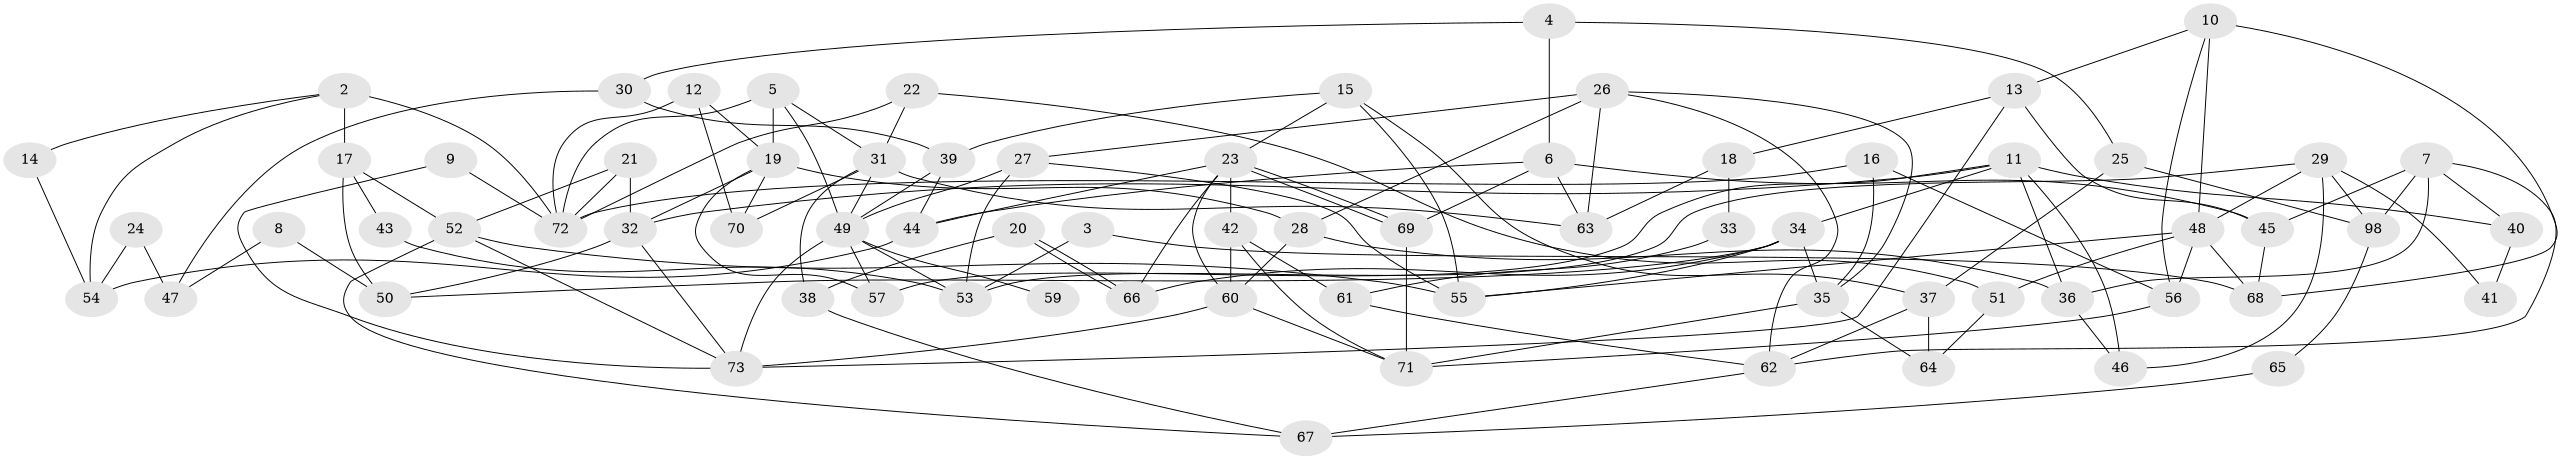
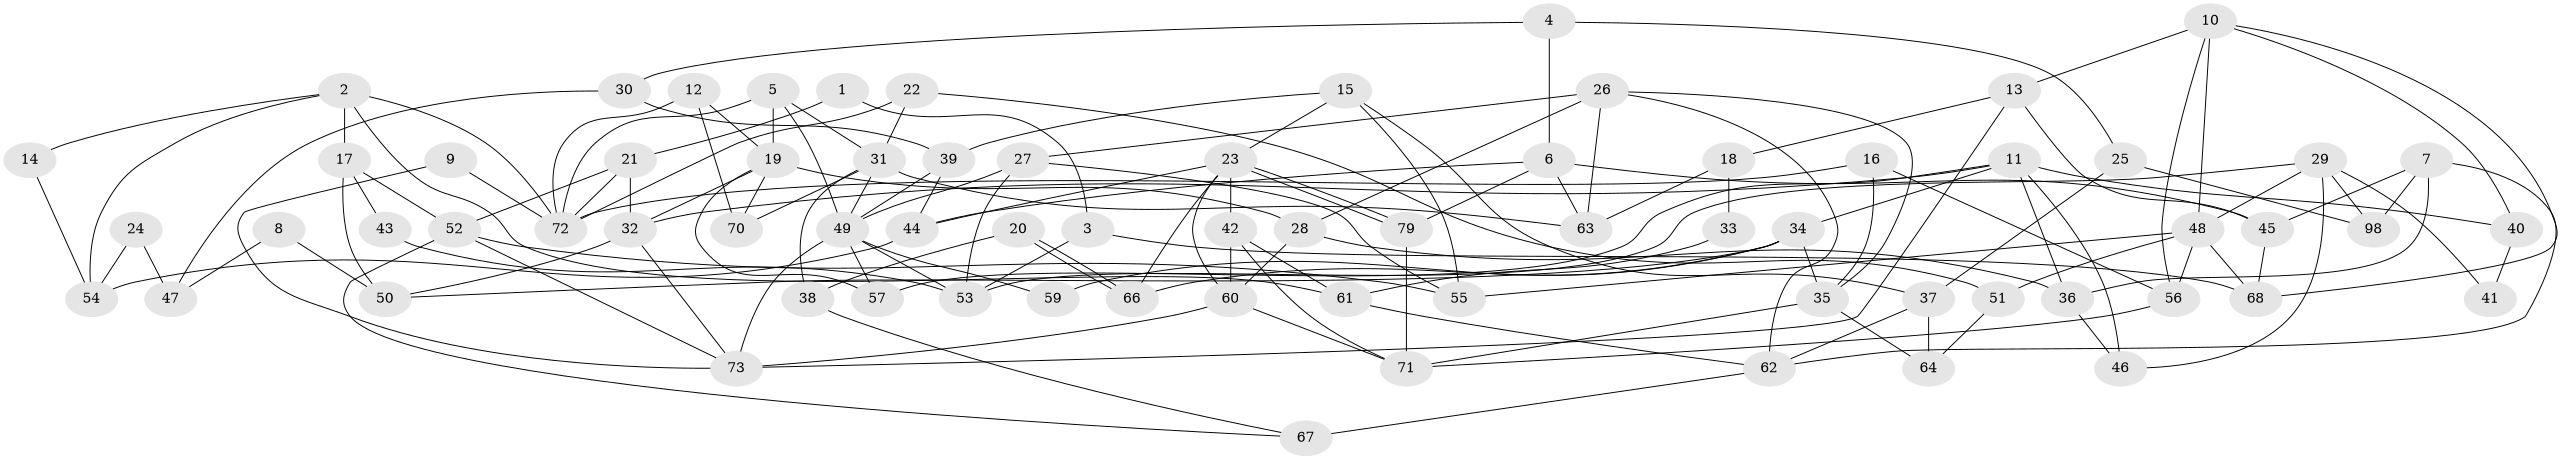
none -> (843, 91)
(2472, 195) -> (2391, 94)
(1406, 230) -> (1406, 230)
none -> (580, 262)
(1634, 277) -> (1339, 263)
(2278, 369) -> none
